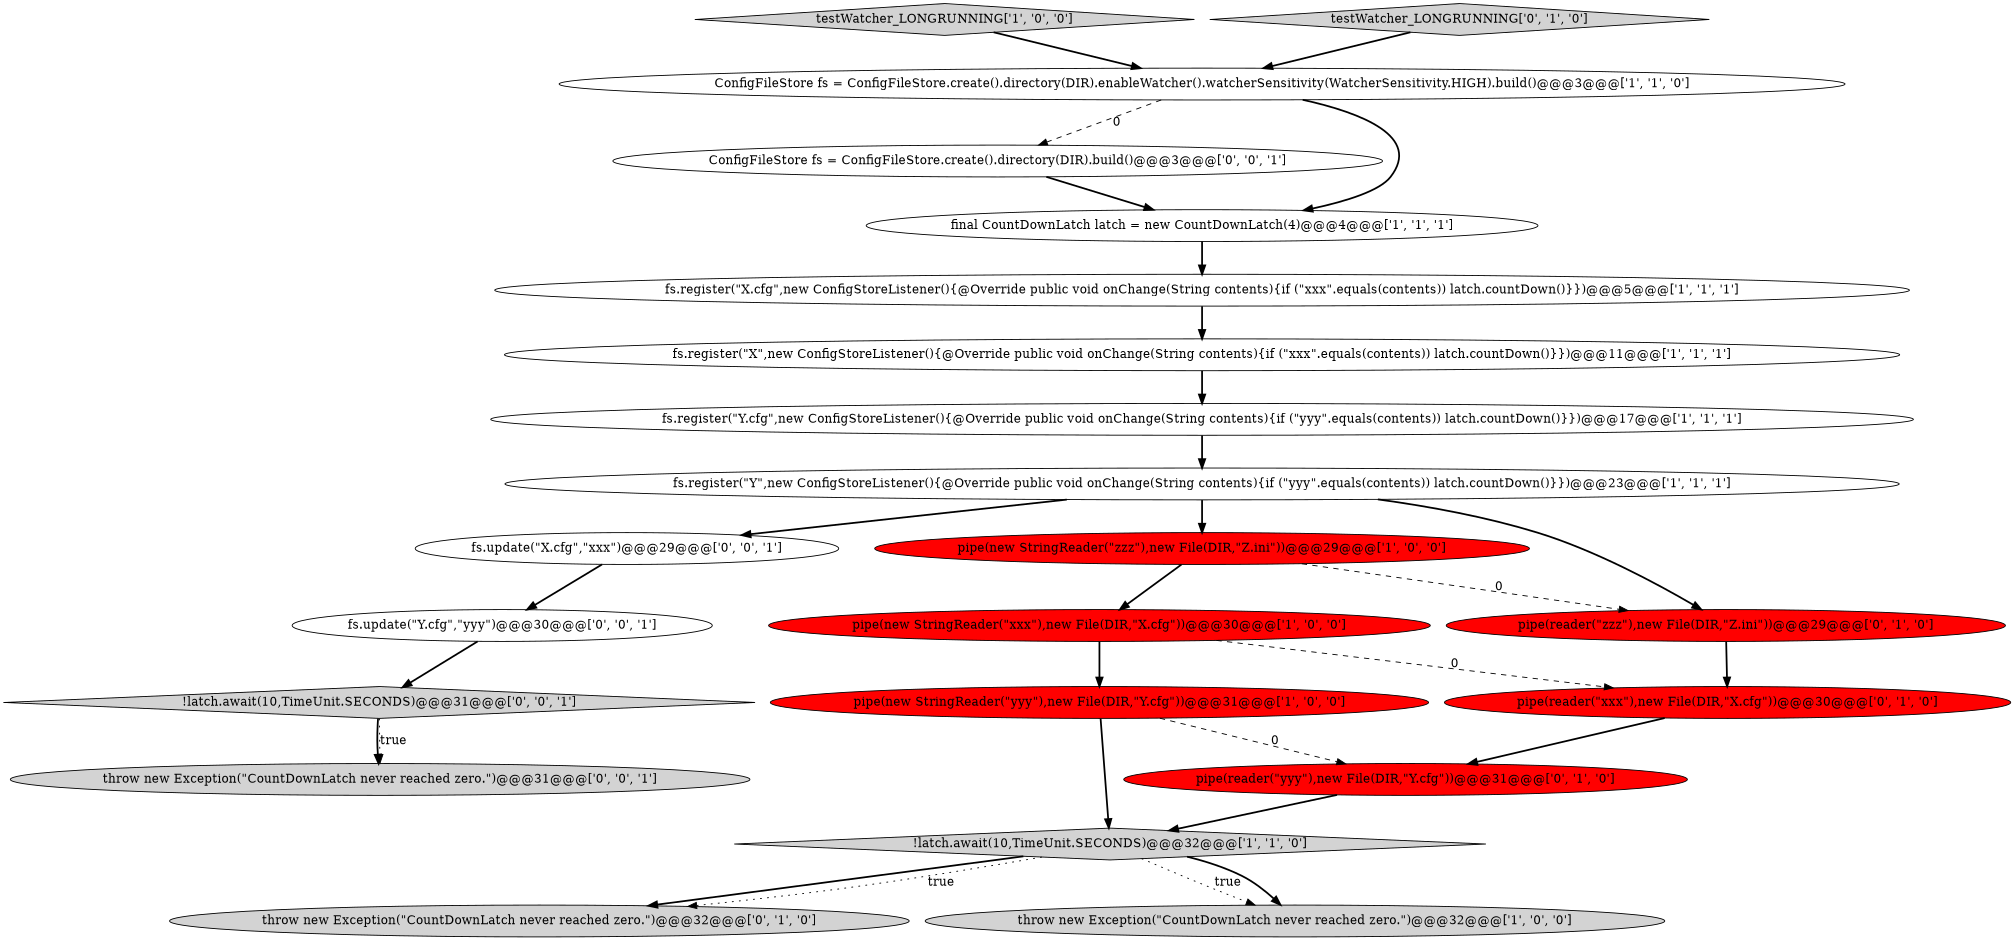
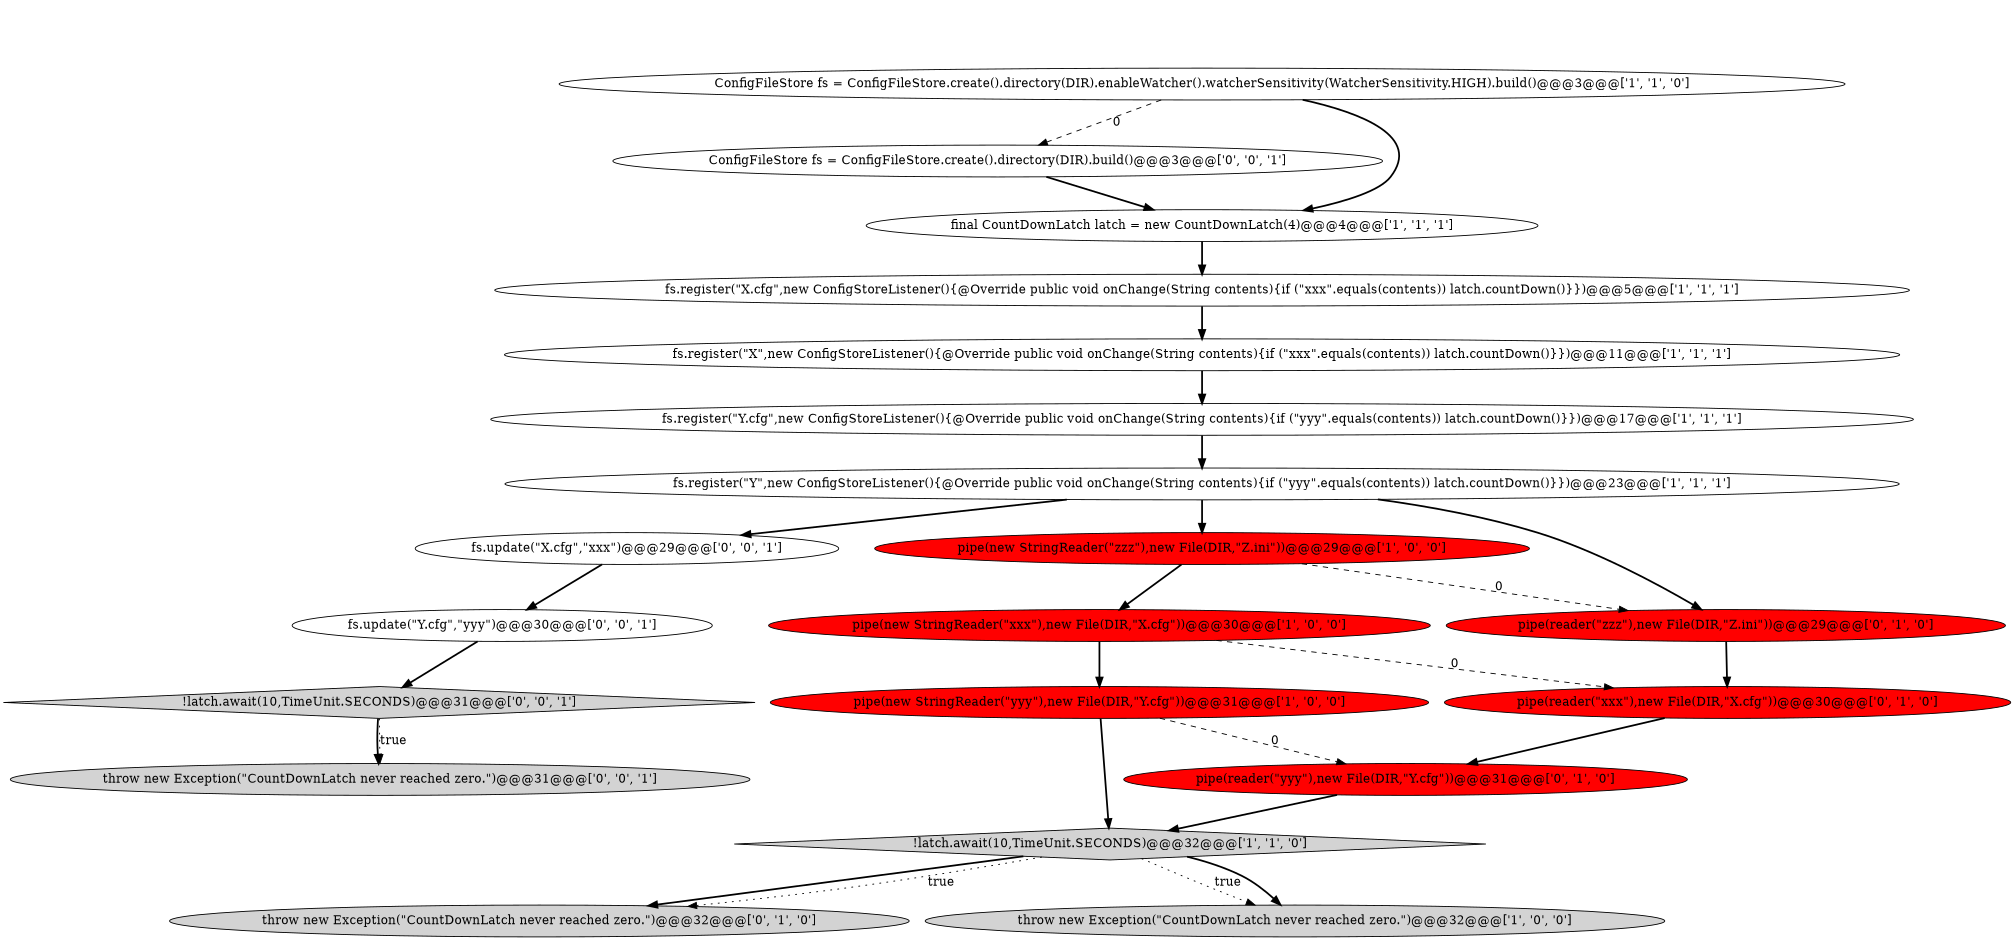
(945, 19) -> none
(1460, 19) -> none
